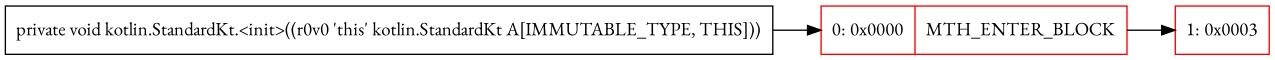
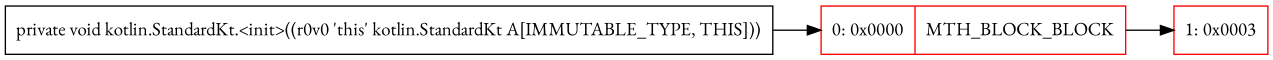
(1021, 30) -> (1020, 30)
